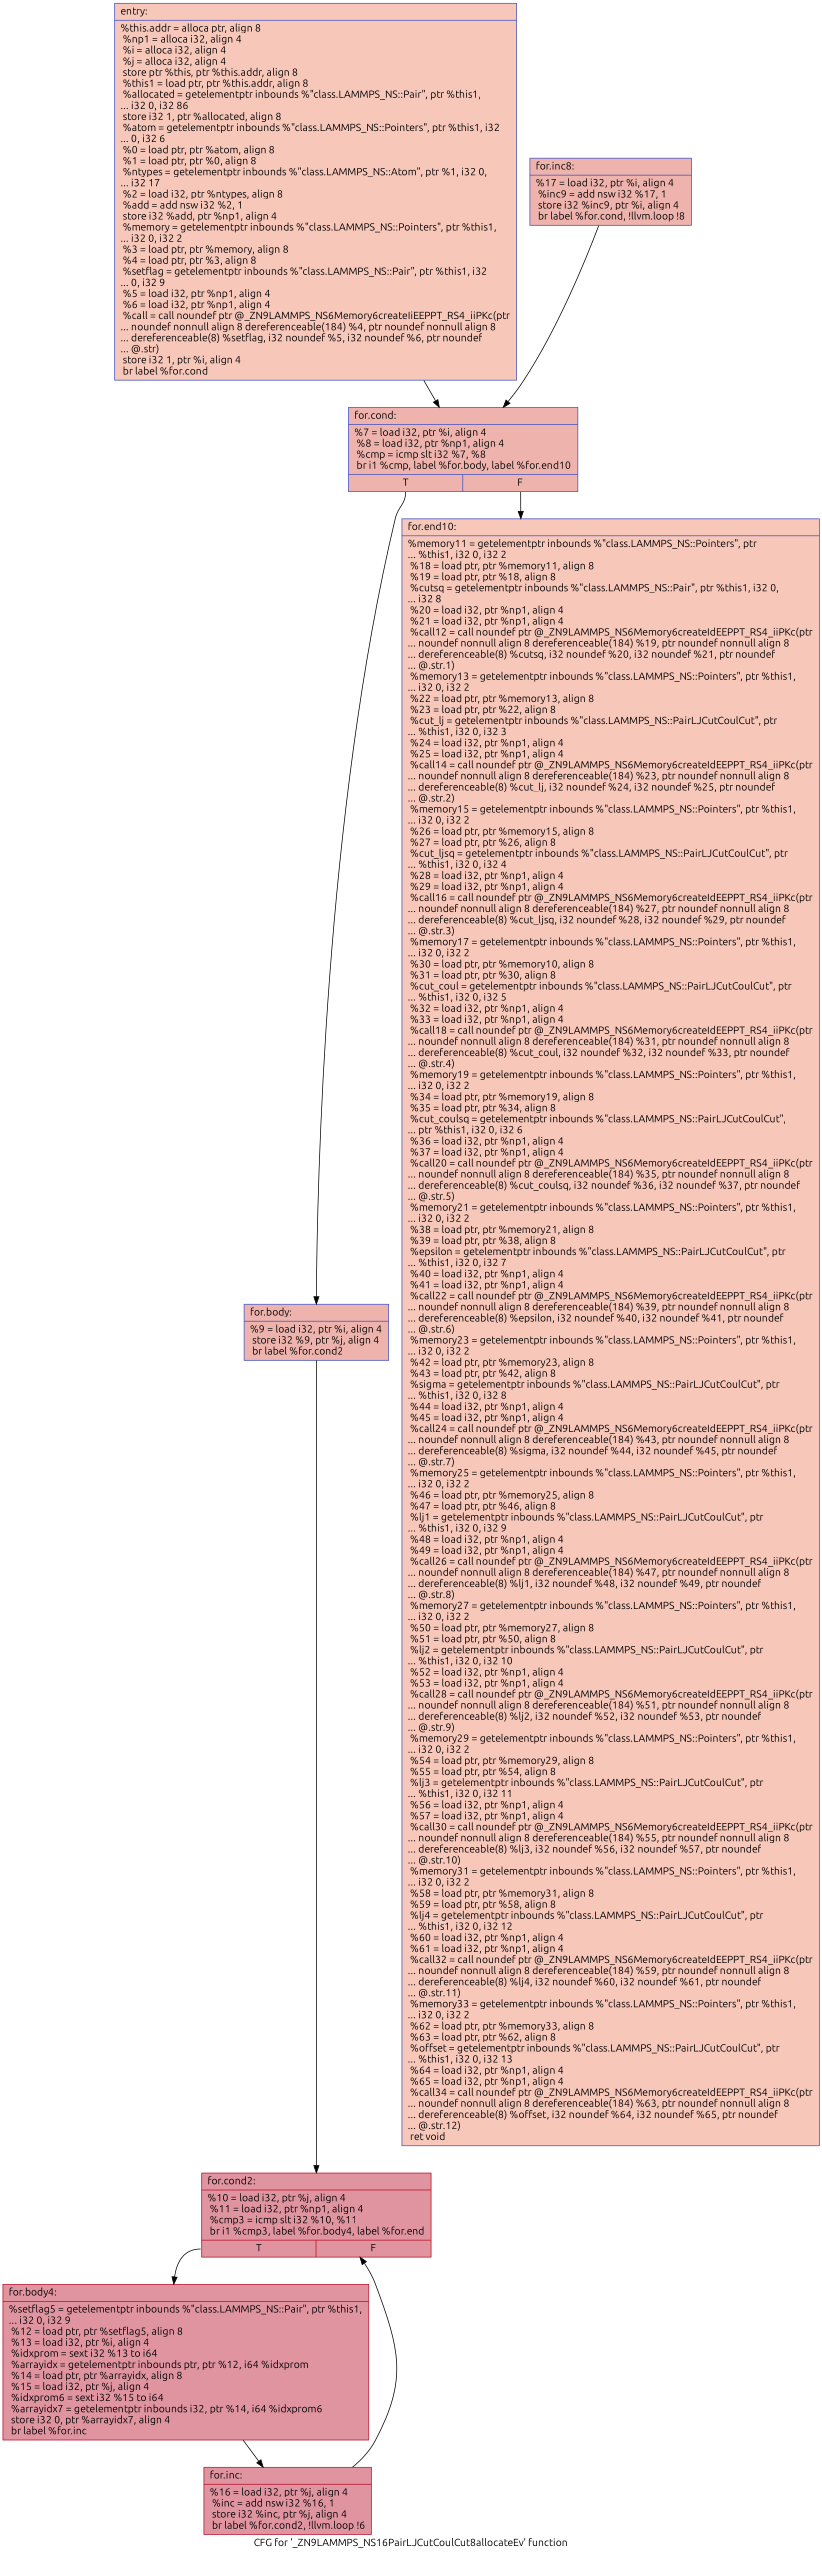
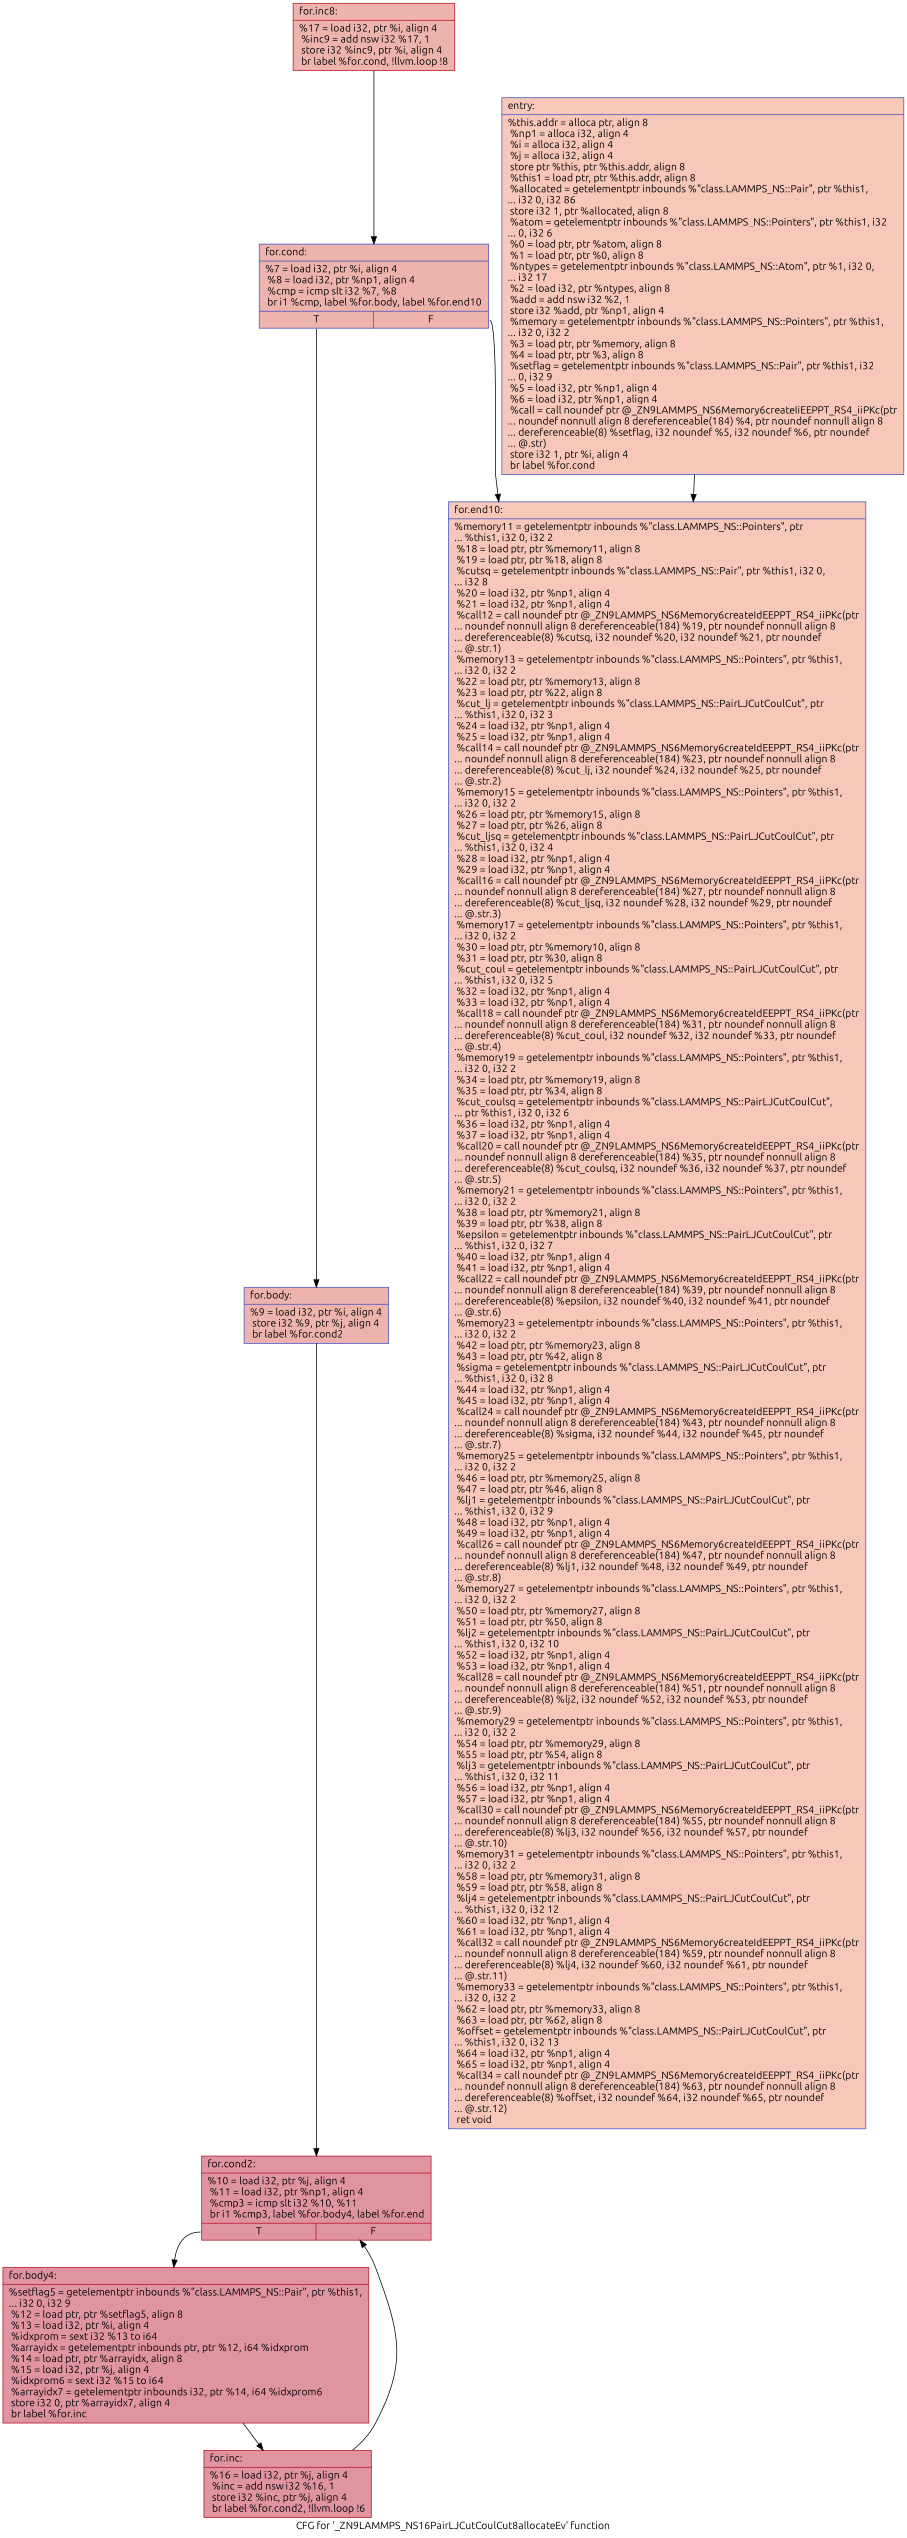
(611, 192) -> (374, 37)
(430, 391) -> (694, 485)
